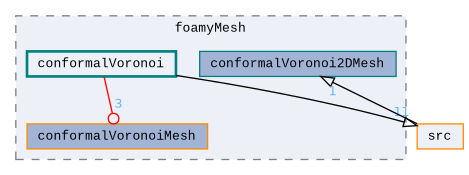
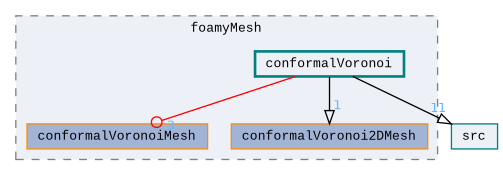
(298, 64) -> (330, 136)
(375, 103) -> (330, 94)
(440, 136) -> (474, 136)
